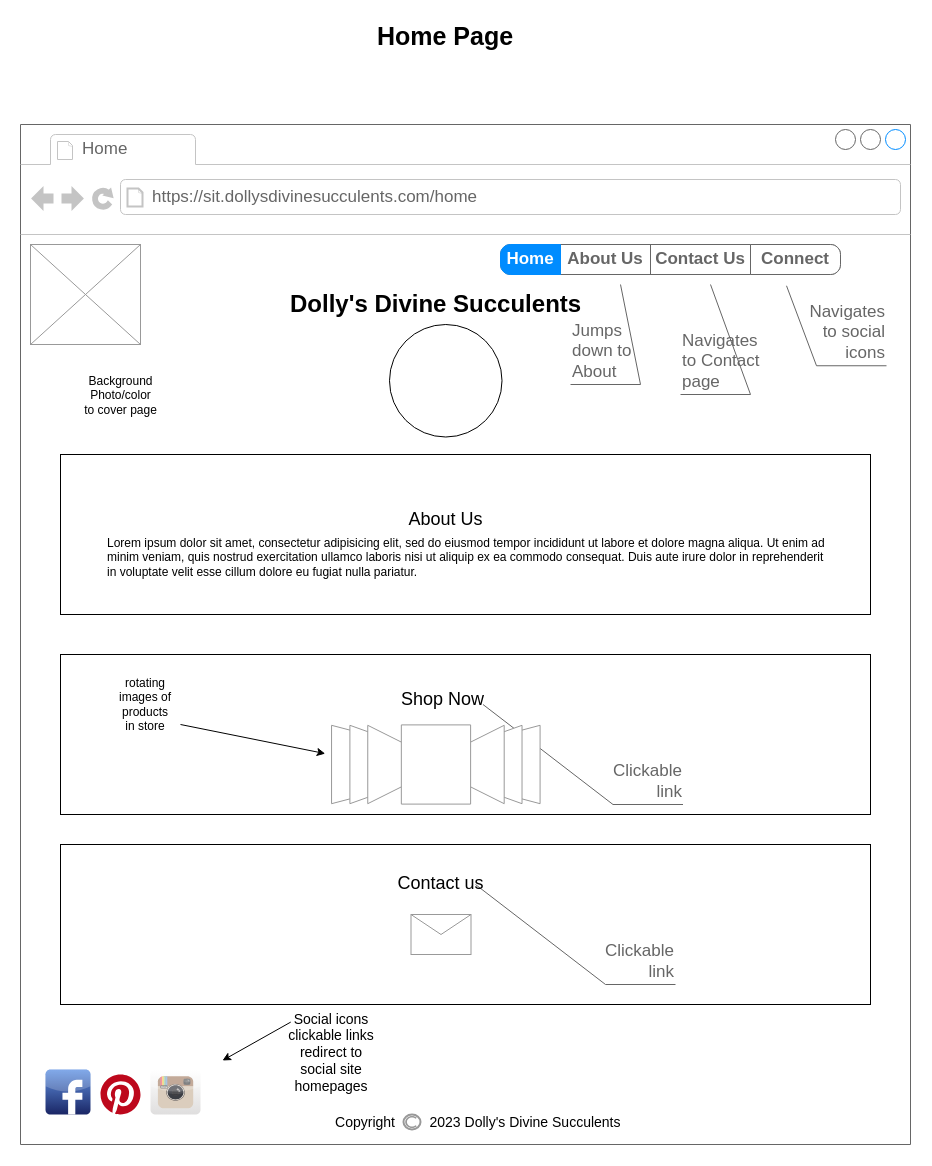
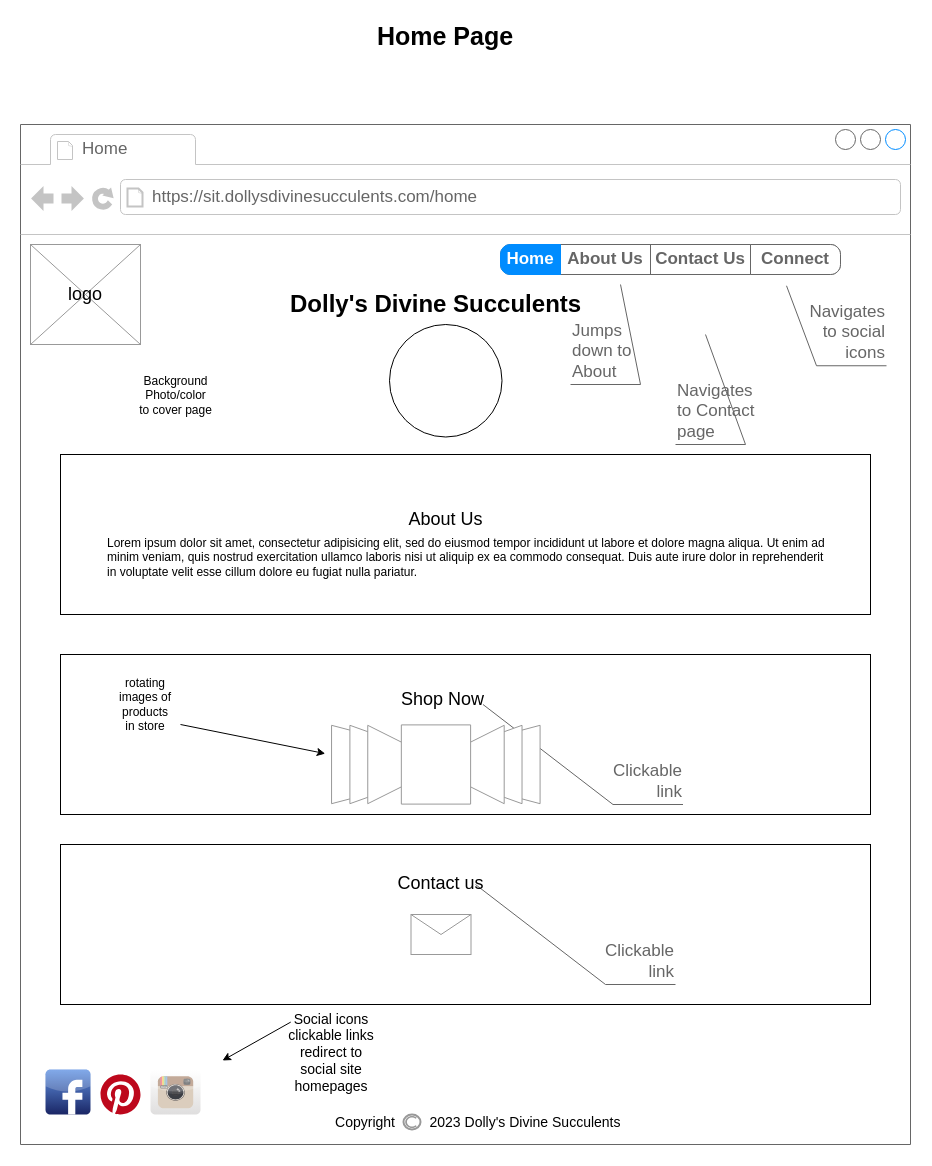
none -> (86, 295)
(696, 340) -> (691, 390)
(121, 395) -> (176, 395)
